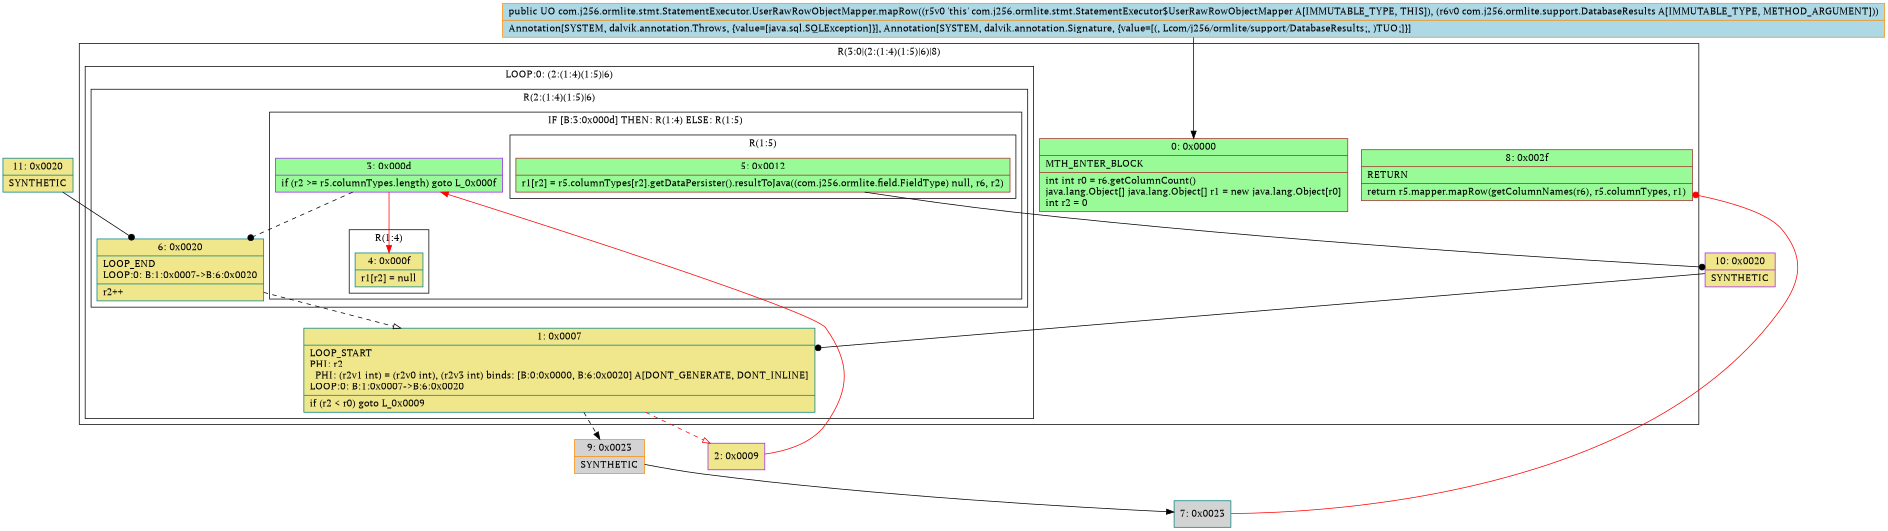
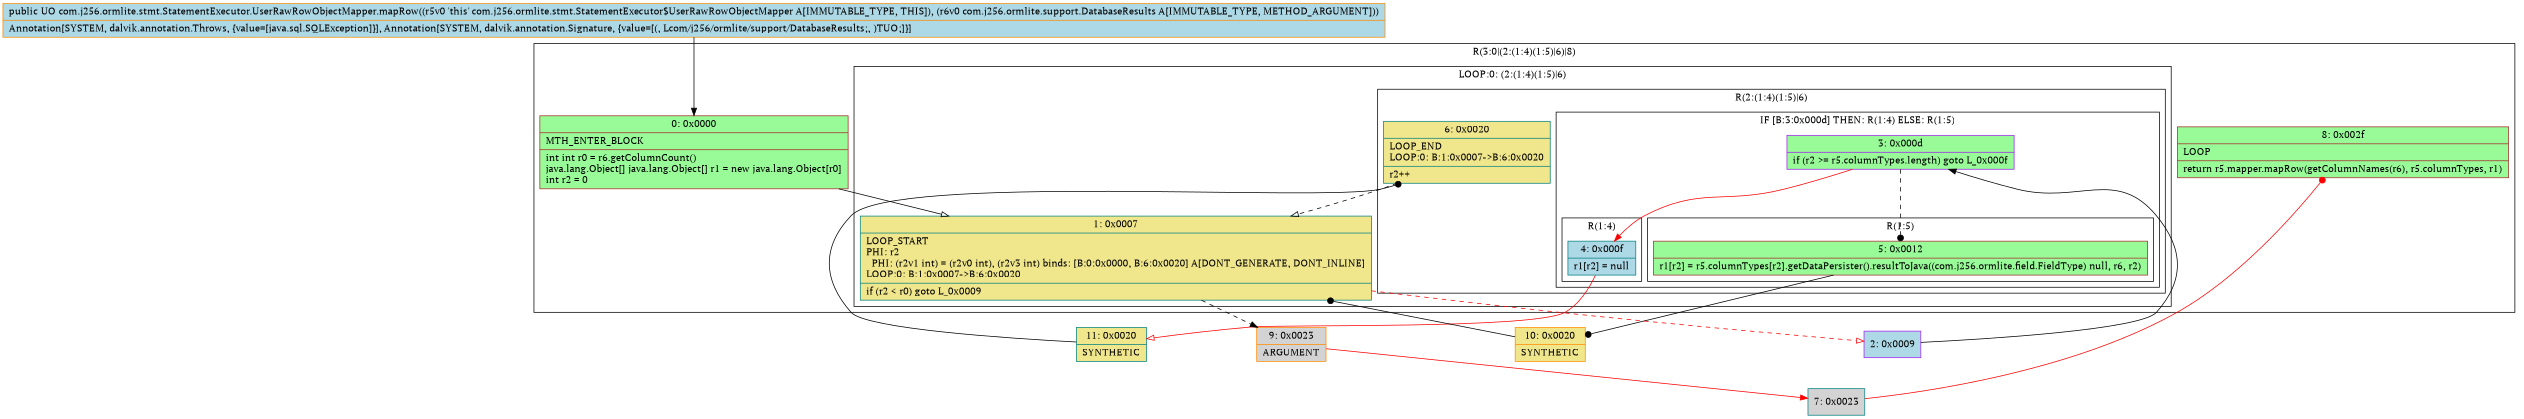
(1388, 175) -> (2197, 152)
none -> (880, 199)
(303, 214) -> (1901, 202)
(389, 270) -> (1602, 258)
(1740, 270) -> (1550, 344)
(721, 285) -> (2176, 278)
none -> (1384, 325)
(736, 457) -> (1892, 344)
(610, 465) -> (1291, 353)
(905, 495) -> (1563, 373)
